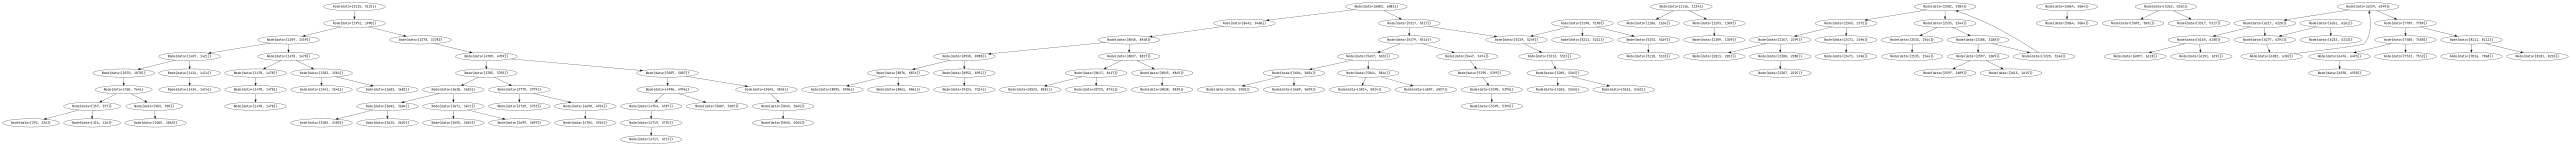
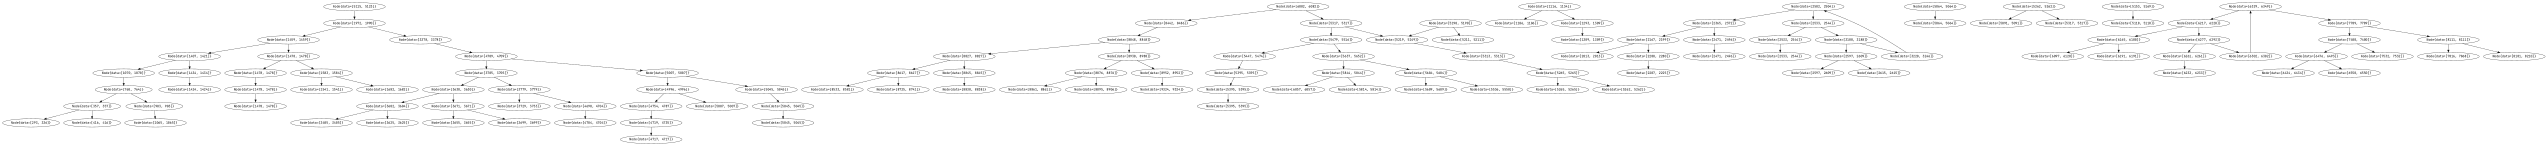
(1614, 31) -> none
(2299, 31) -> (2193, 47)
none -> (2284, 73)
